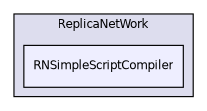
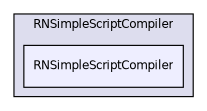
(104, 25) -> (104, 25)
